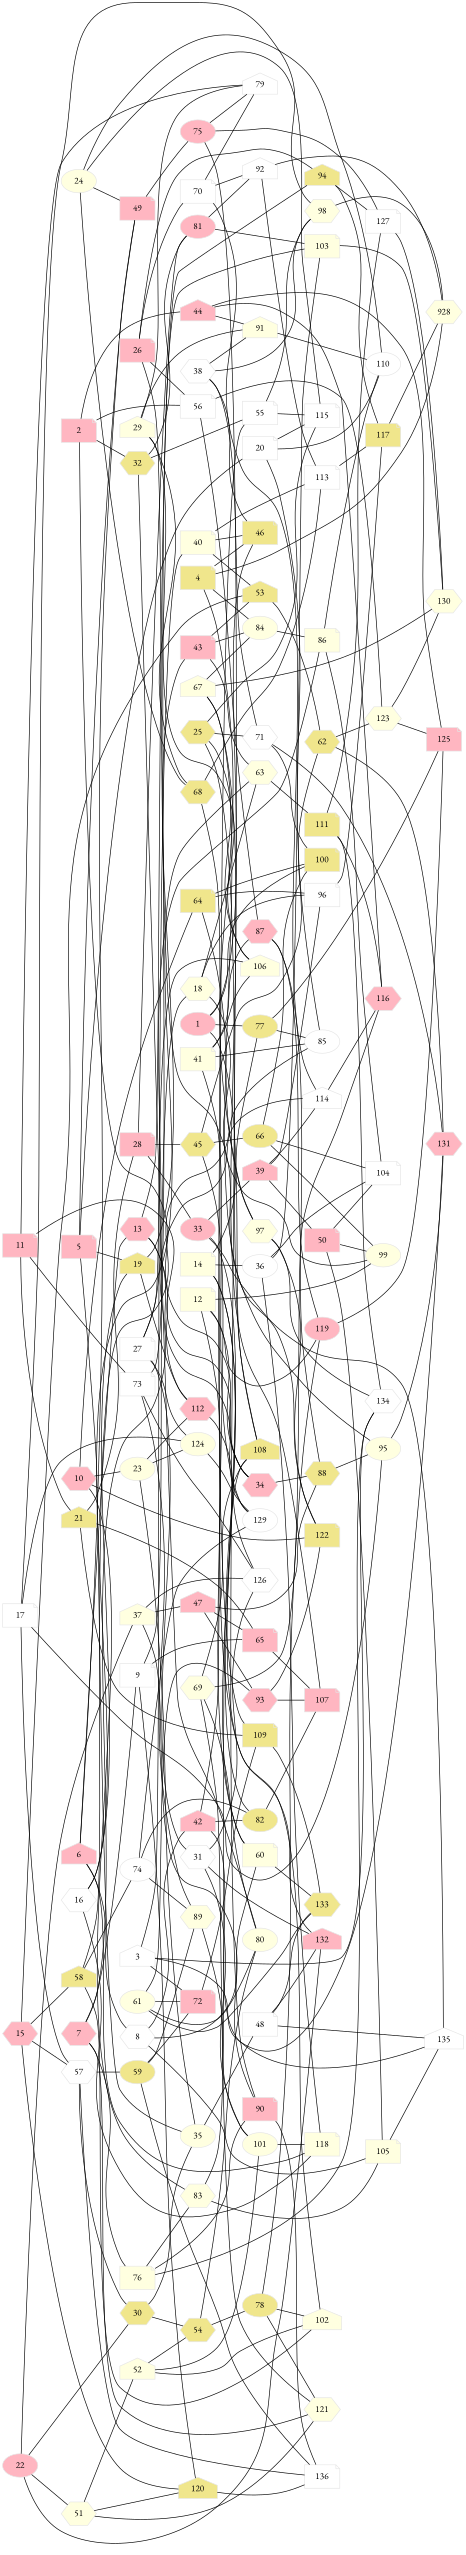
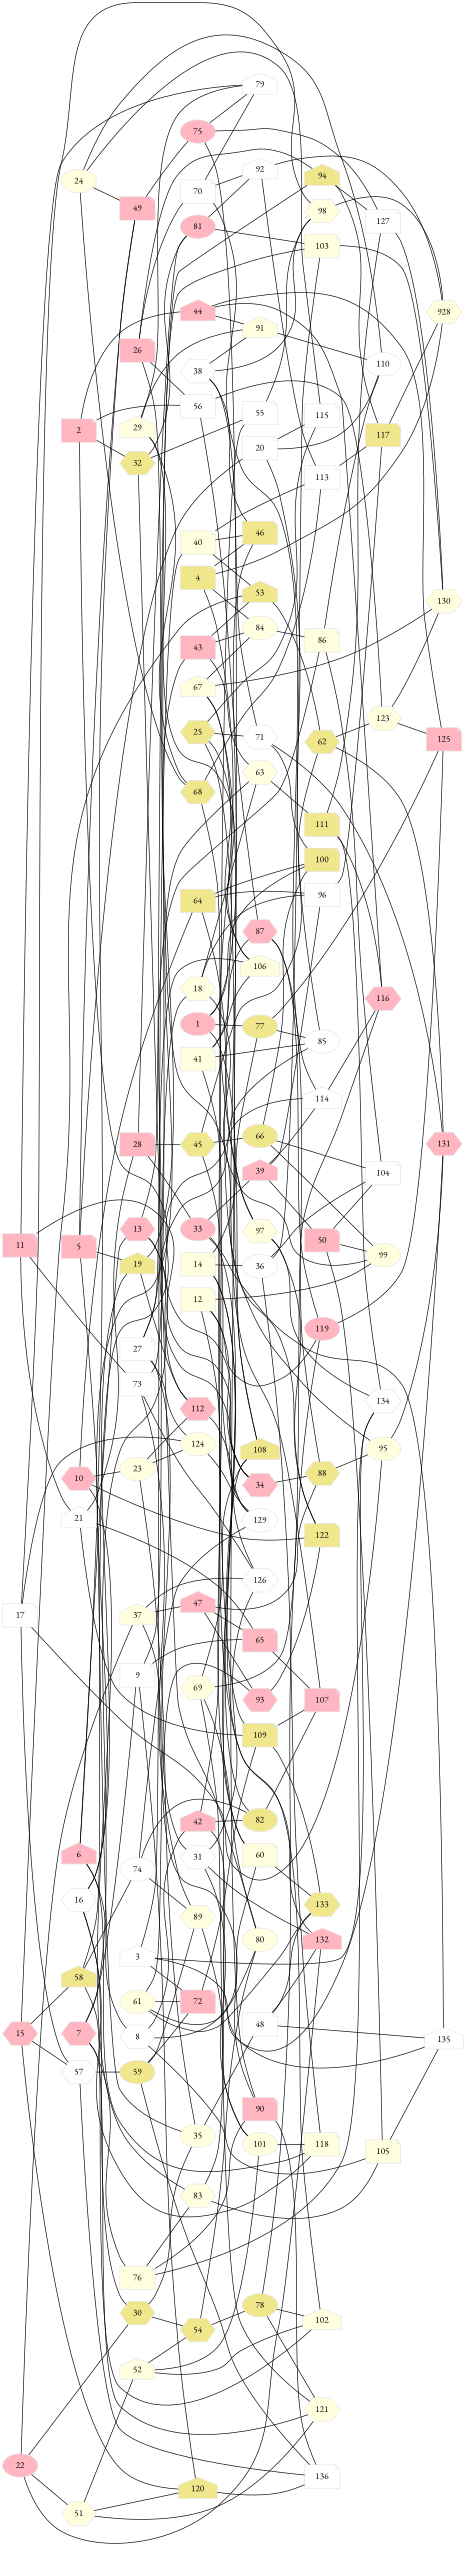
(291, 414) -> none
(79, 1518) -> (79, 1518)
(296, 1700) -> (286, 1721)
(92, 2214) -> (102, 2109)
